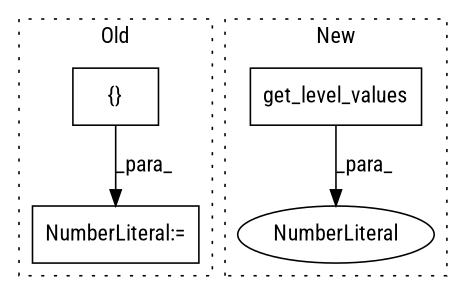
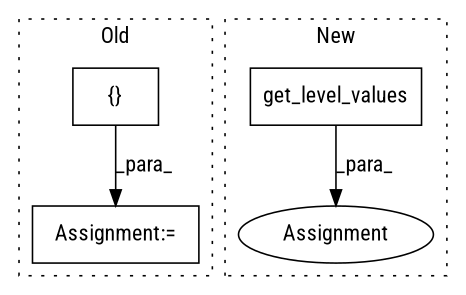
(116, 235) -> (116, 235)
(336, 235) -> (336, 235)
